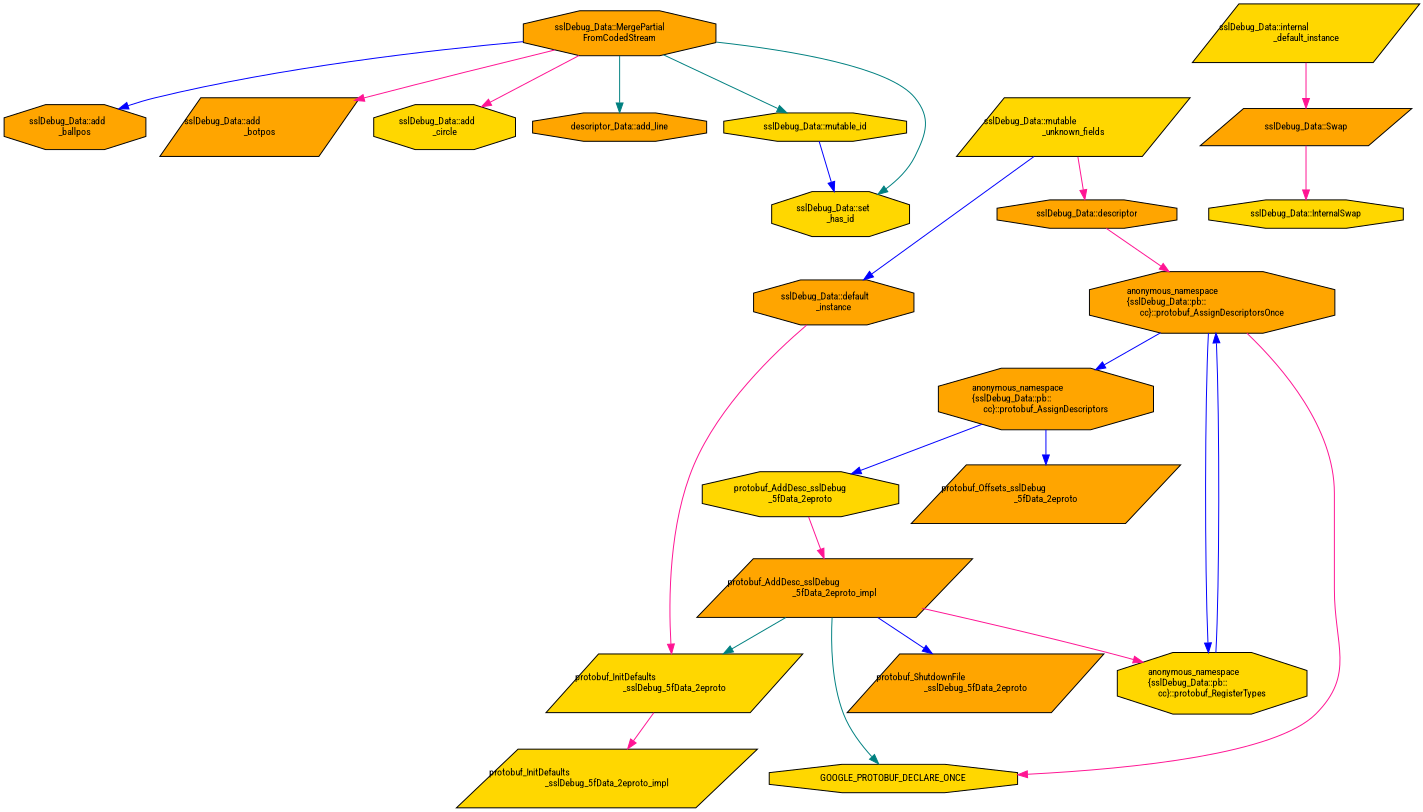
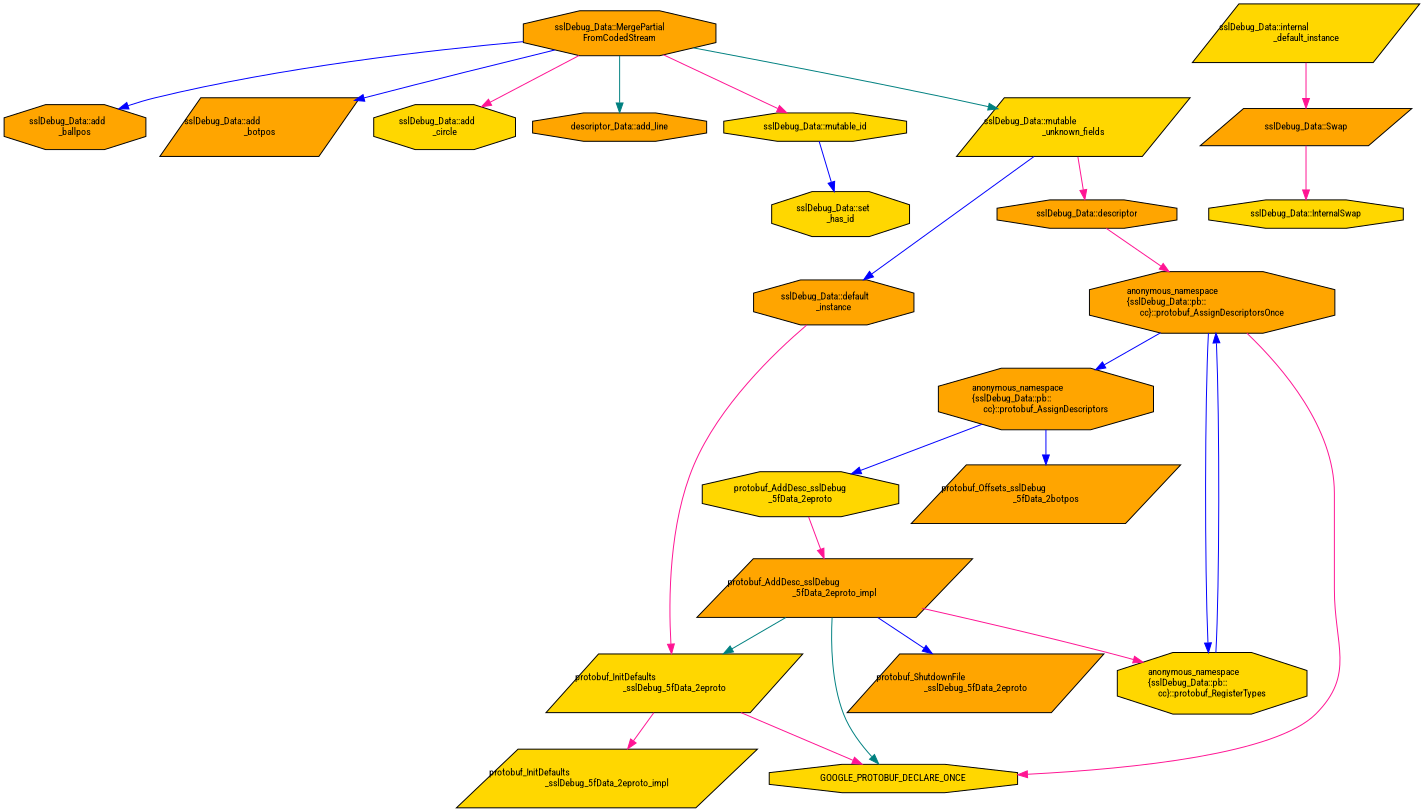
(871, 73) -> (841, 76)
(459, 74) -> (459, 74)
(721, 82) -> (721, 82)
(1046, 494) -> (1046, 494)
none -> (797, 736)
